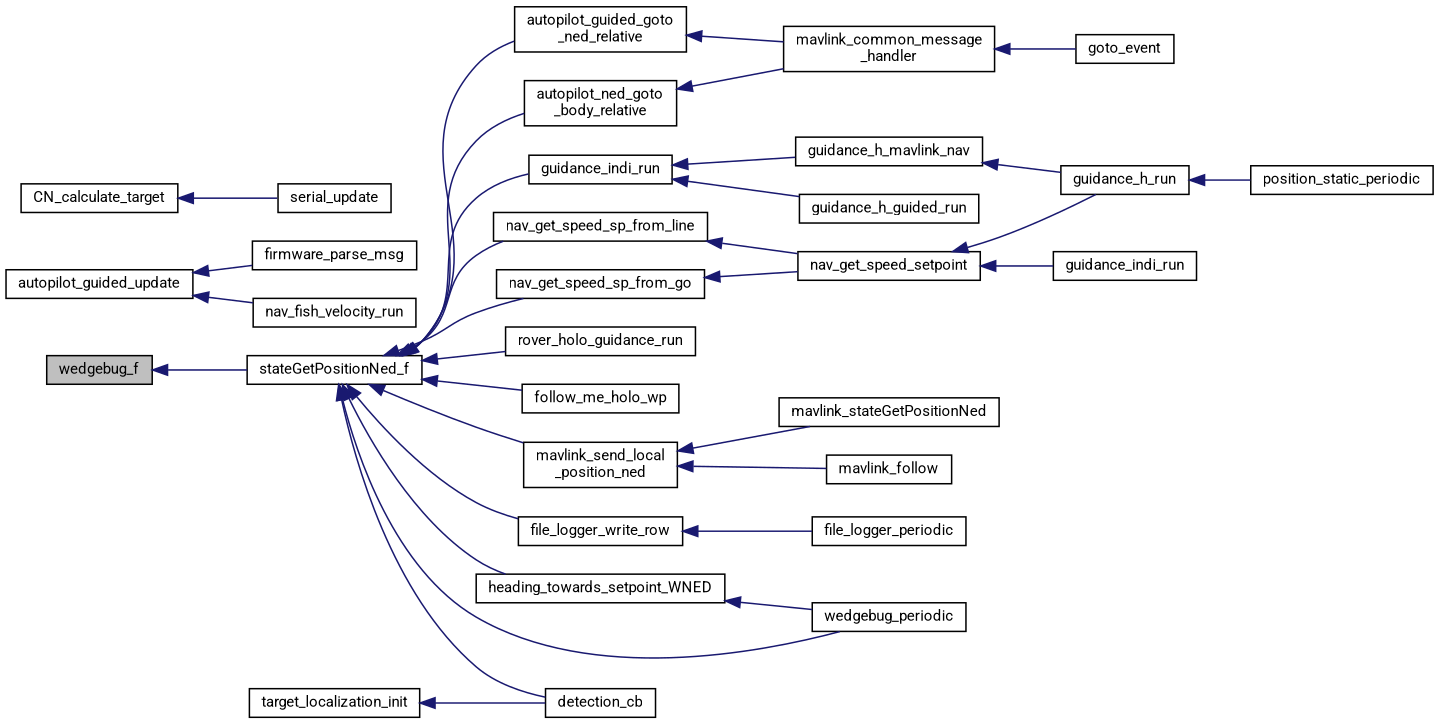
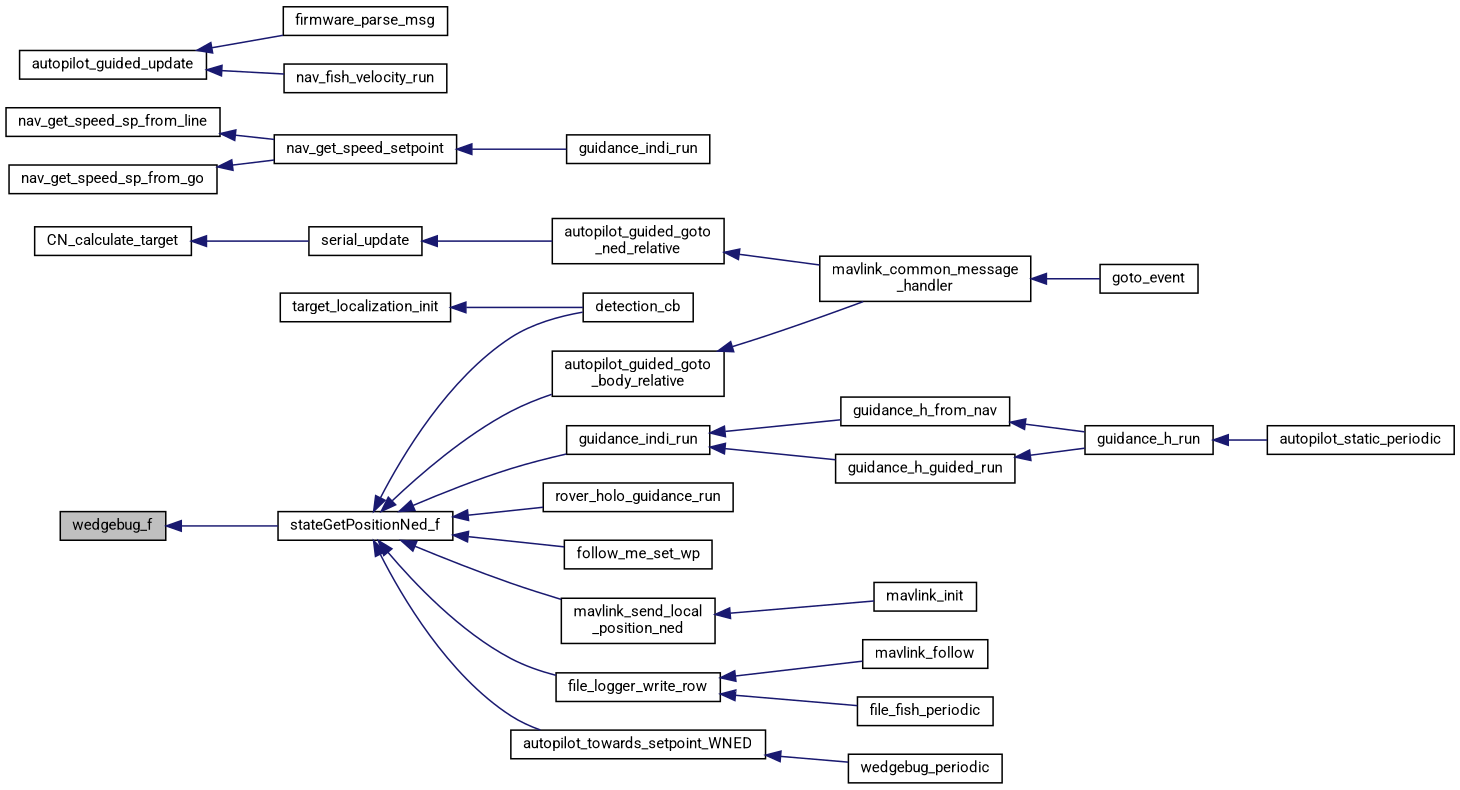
(601, 103) -> (638, 374)
(889, 151) -> (925, 411)
(445, 176) -> (495, 241)
(1342, 180) -> (1361, 440)
(1033, 224) -> (1058, 452)
(464, 267) -> none
(459, 320) -> none
(601, 399) -> (638, 555)
(889, 412) -> (925, 597)
(760, 467) -> (799, 669)
(889, 531) -> (925, 711)
(601, 588) -> (638, 744)
(527, 639) -> none
